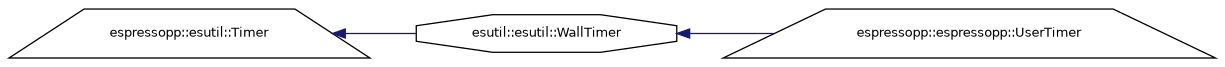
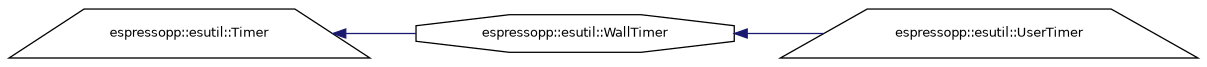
(547, 34) -> (575, 34)
(969, 34) -> (989, 34)
